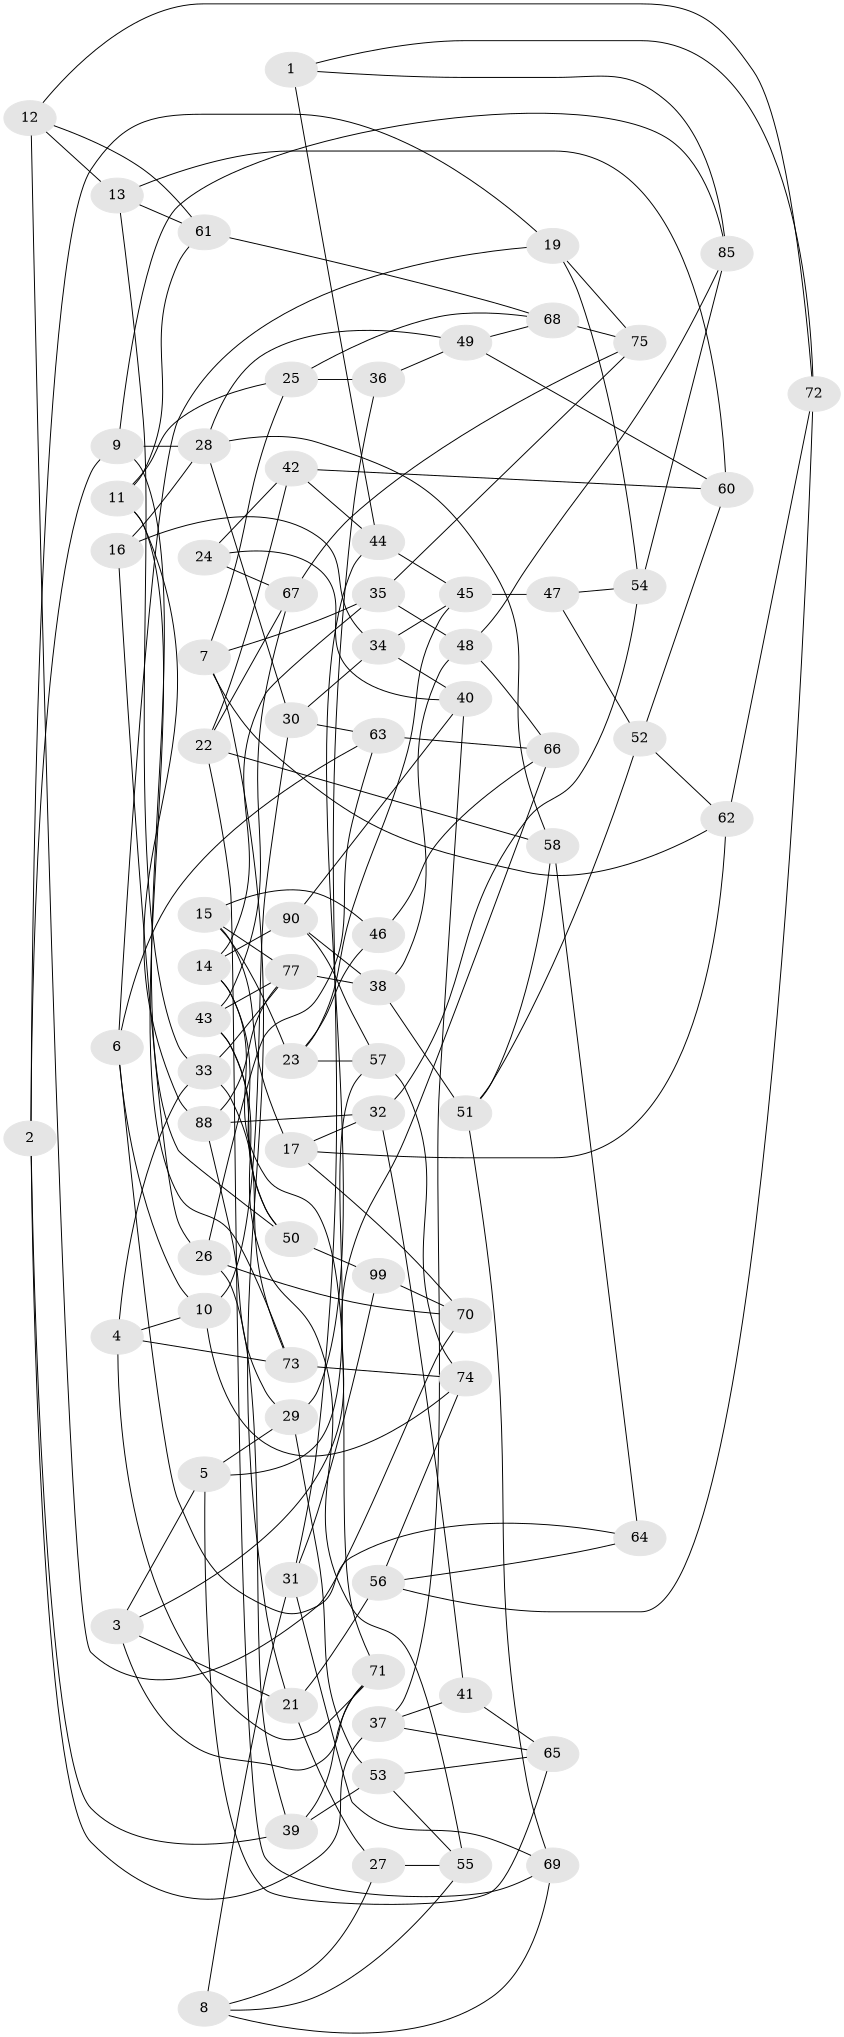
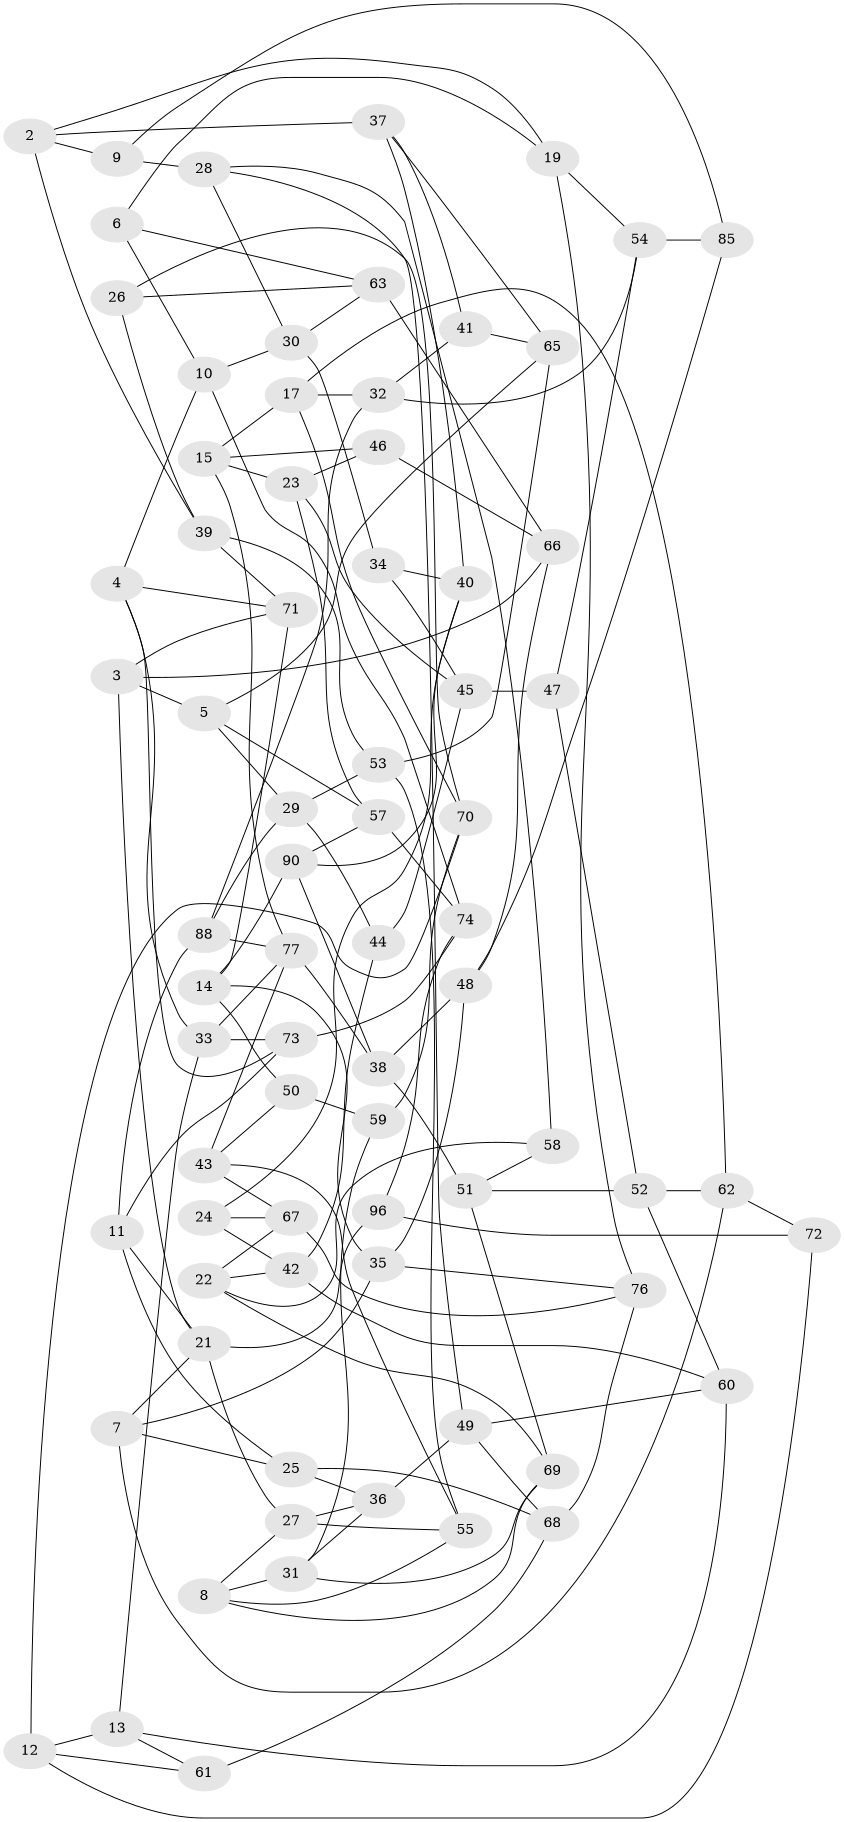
(291, 70) -> none
(640, 343) -> (640, 1290)
(162, 366) -> (155, 1280)
(117, 551) -> none
(155, 865) -> none
(379, 1276) -> (379, 1121)
none -> (339, 1510)
(640, 1538) -> none
(379, 1583) -> (379, 1212)
